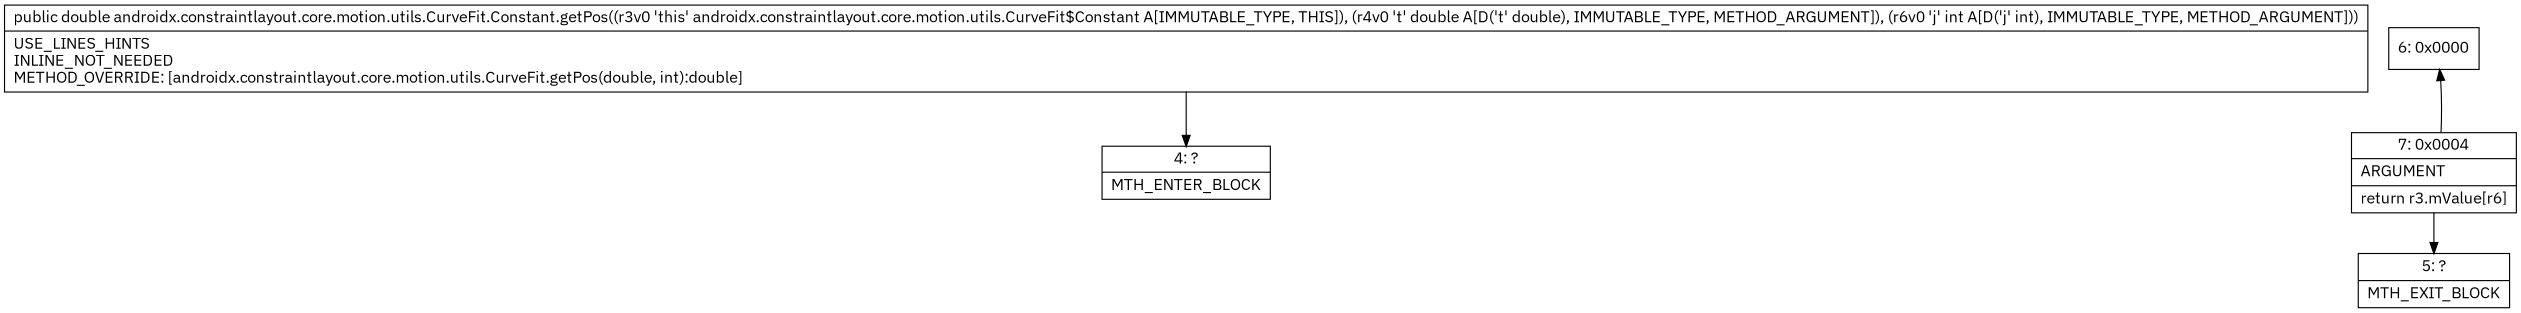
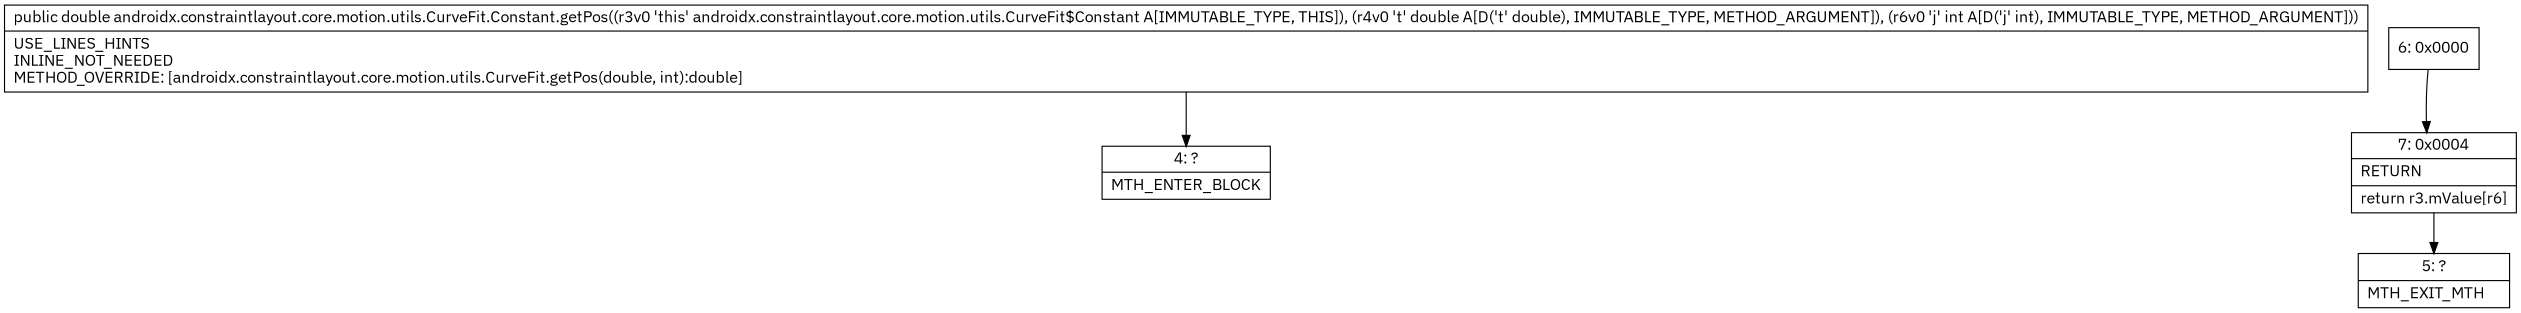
(2442, 107) -> (2426, 95)
(2403, 172) -> (2392, 172)
(2434, 294) -> (2426, 294)
